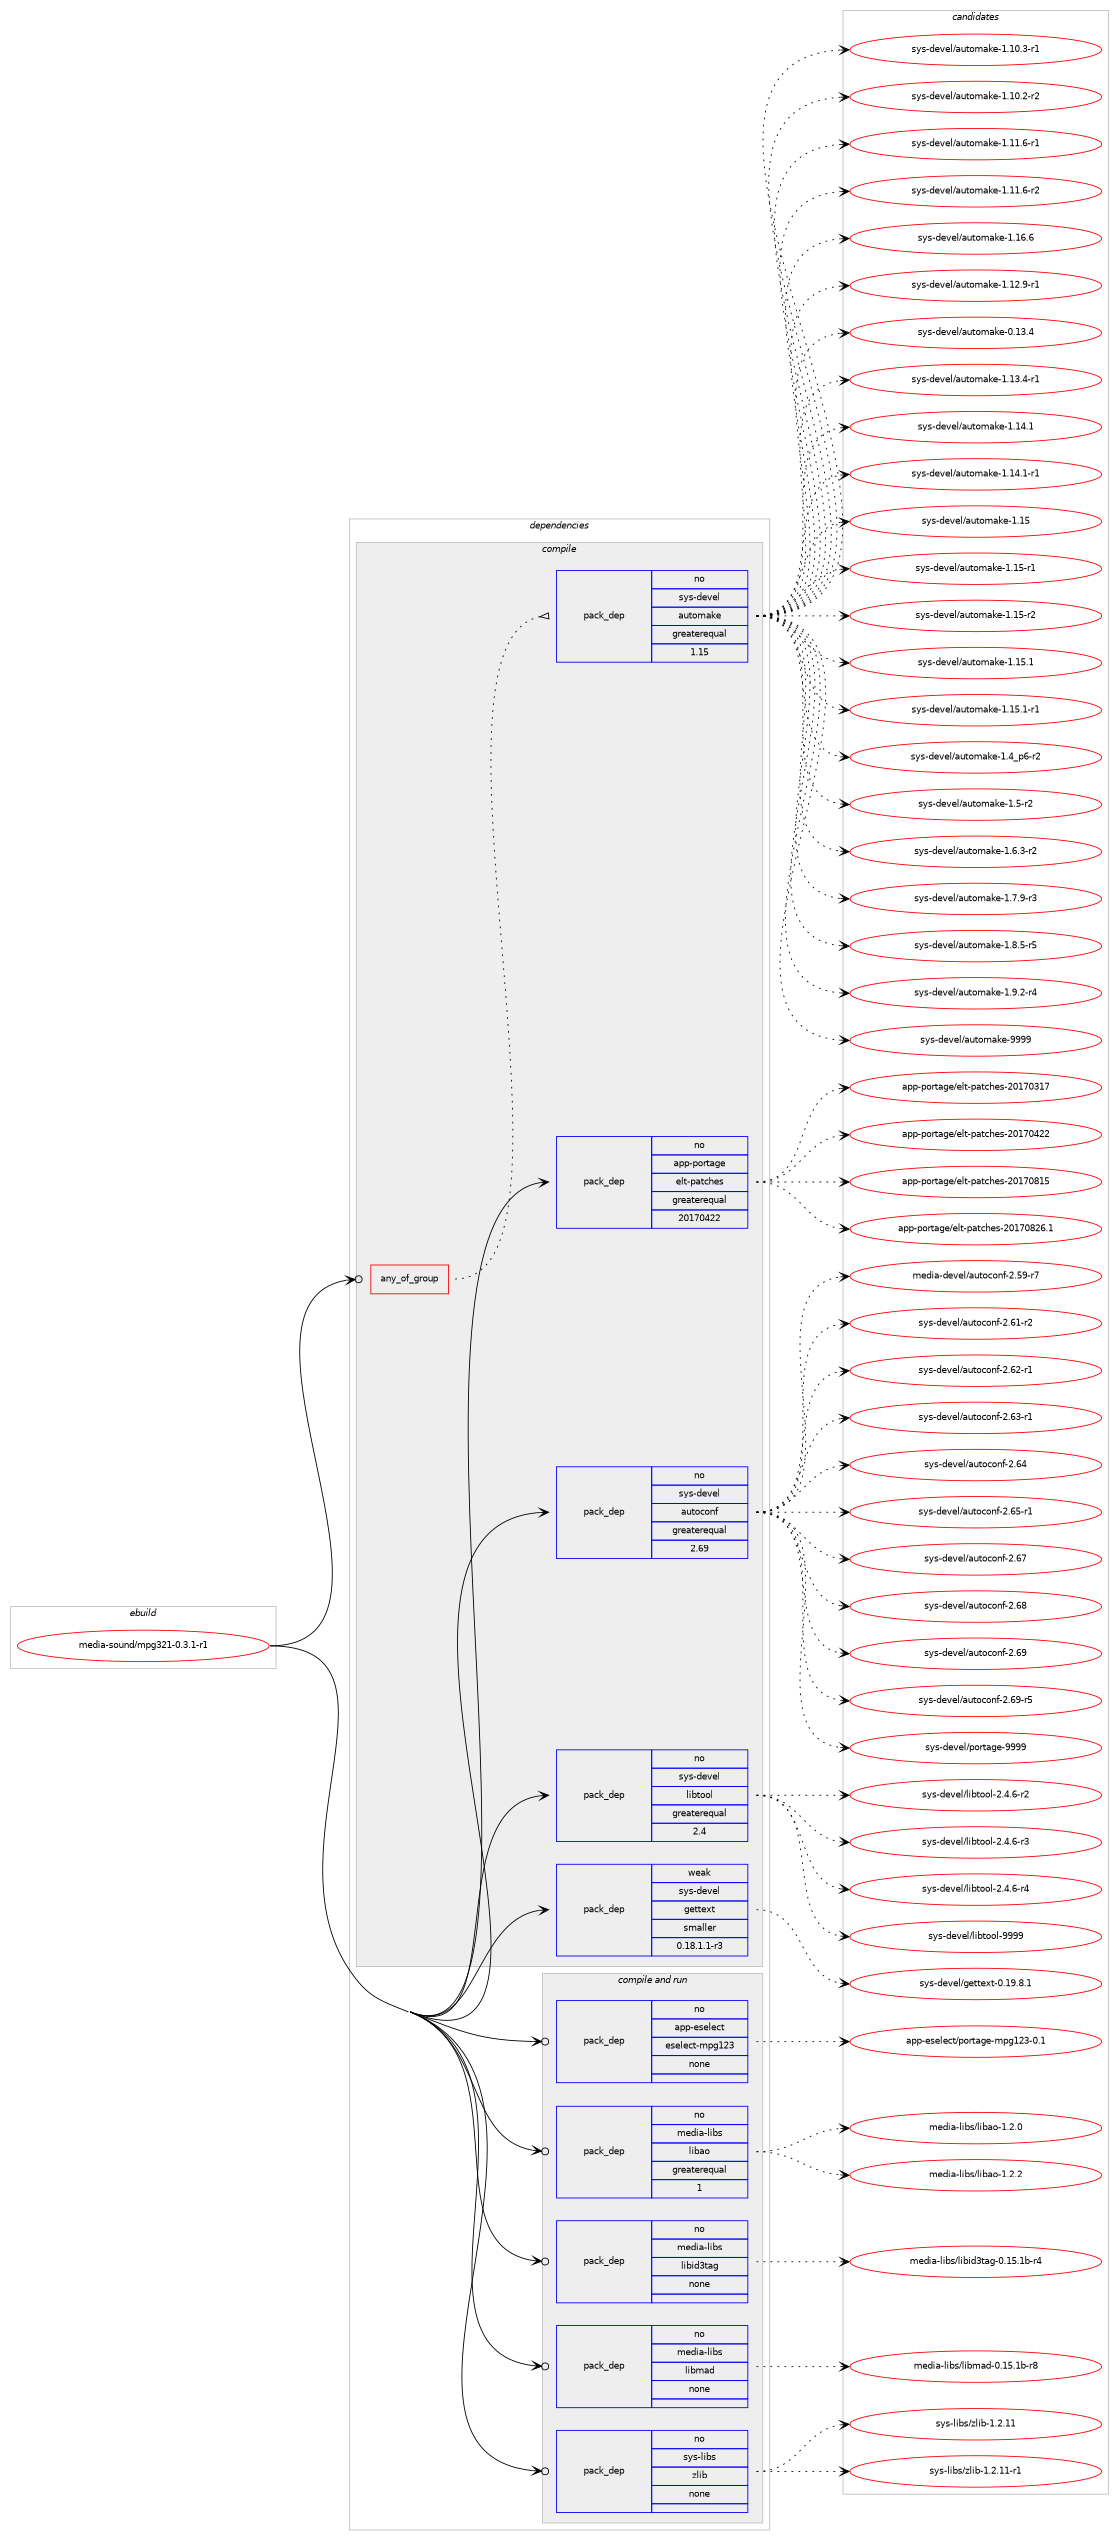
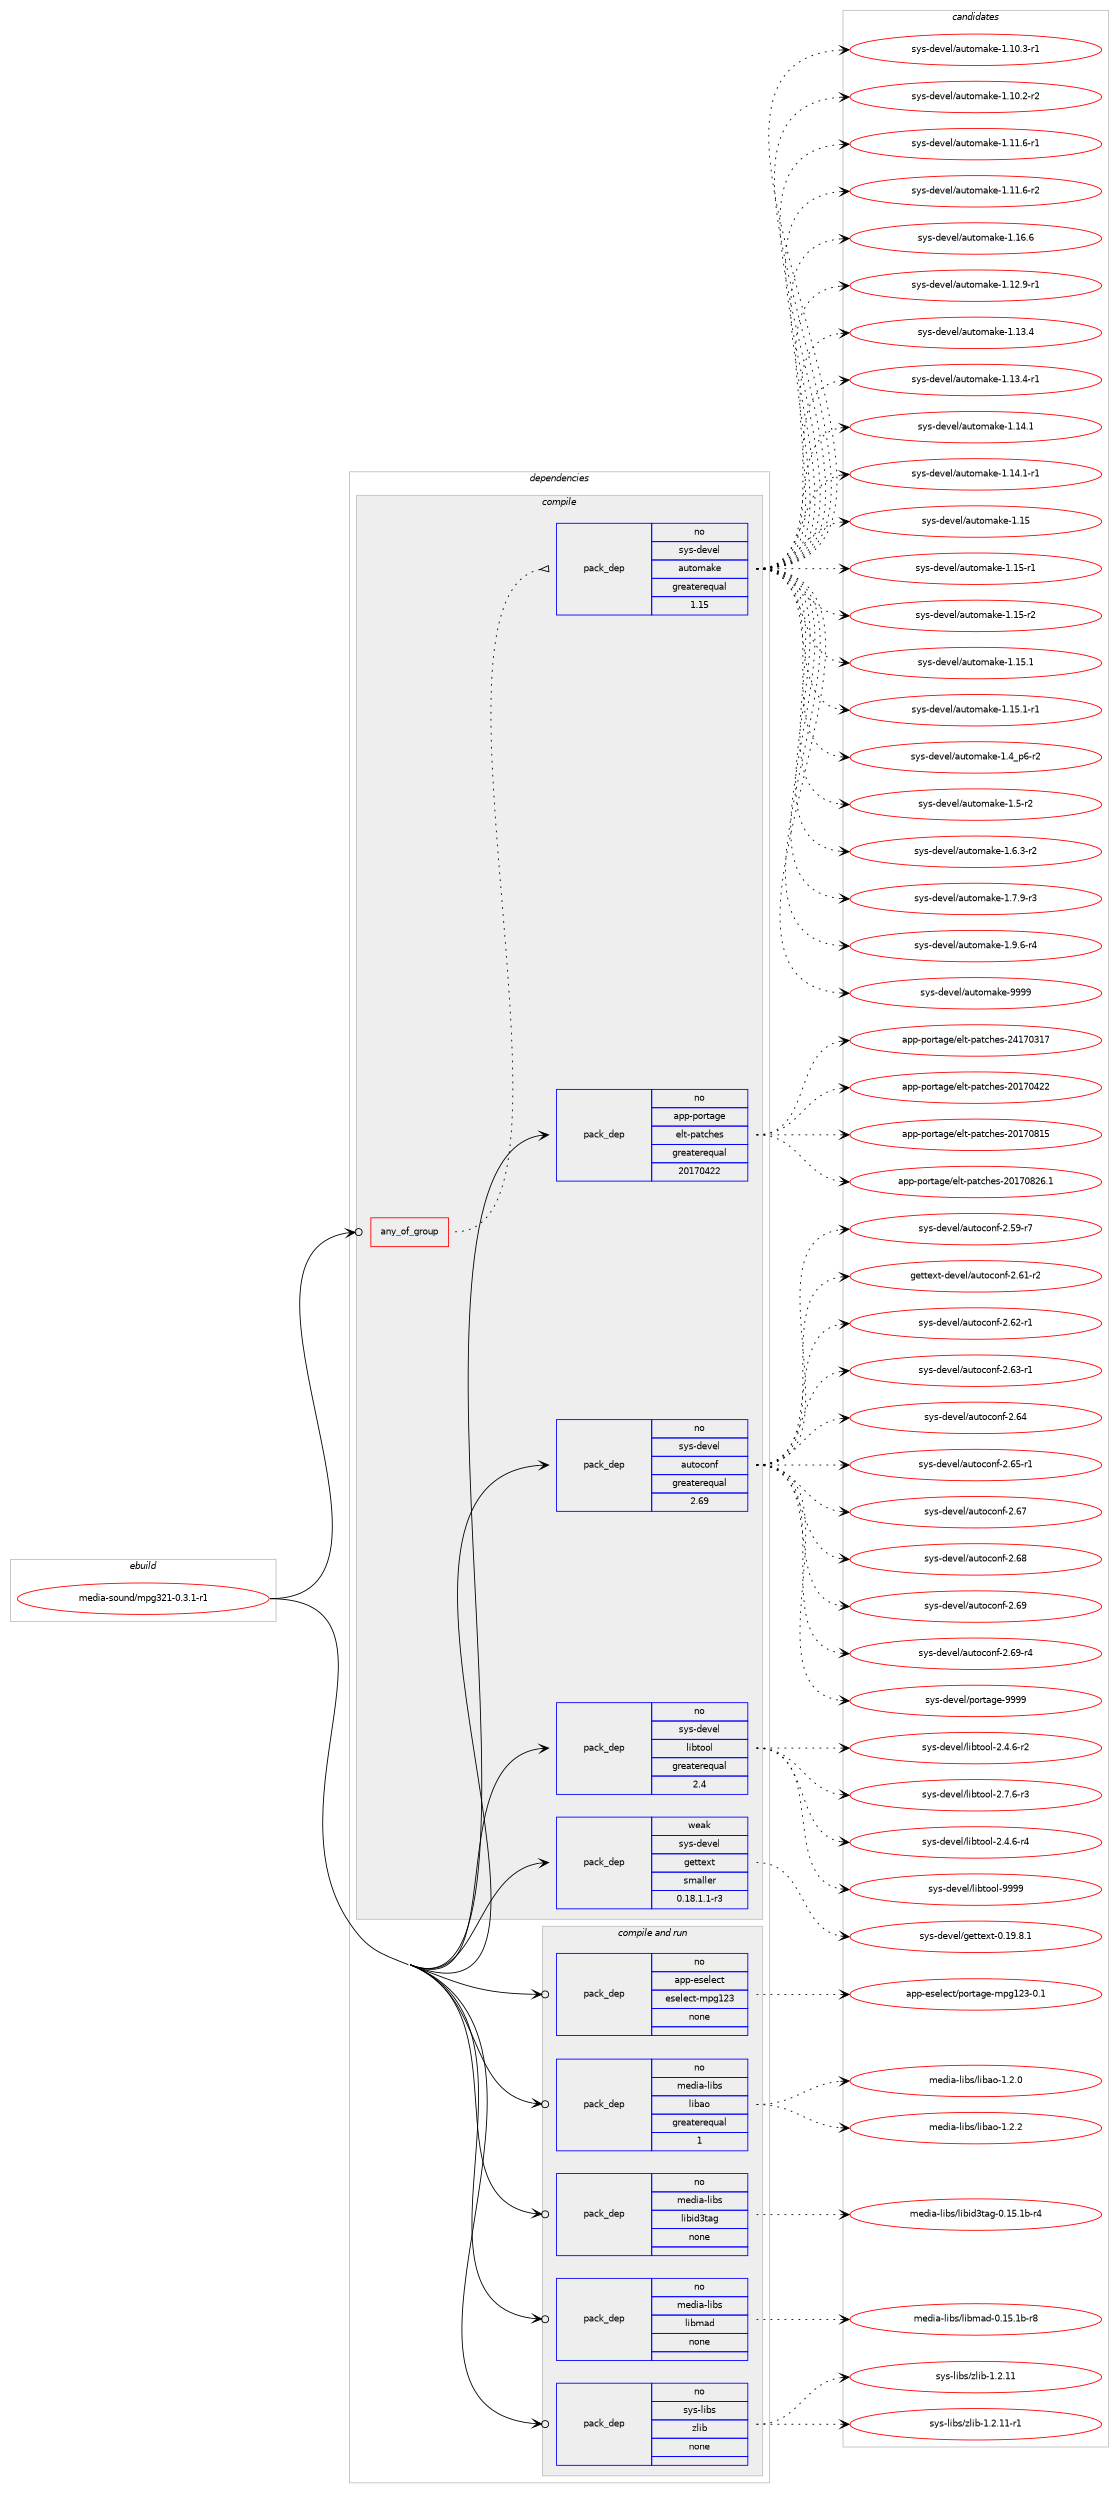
(976, 333) -> (976, 333)
(976, 946) -> none
(976, 993) -> (976, 946)
(976, 1088) -> (976, 1040)
(976, 1276) -> (976, 1229)
(976, 1324) -> (976, 1276)
(976, 1701) -> (976, 1654)
(976, 1842) -> (976, 1795)
